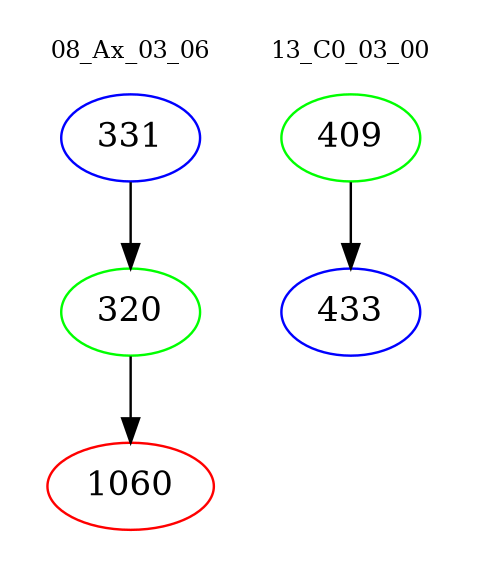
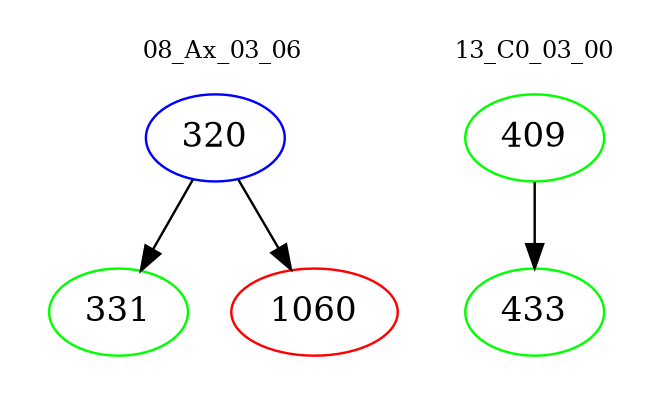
(131, 138) -> (119, 312)
(131, 213) -> (173, 215)
(131, 312) -> (215, 138)
(351, 312) -> (535, 312)
